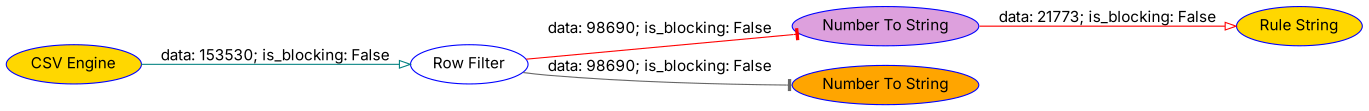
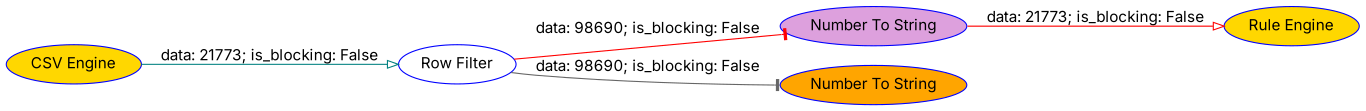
(1299, 26) -> (1292, 26)
(276, 56) -> (270, 56)
